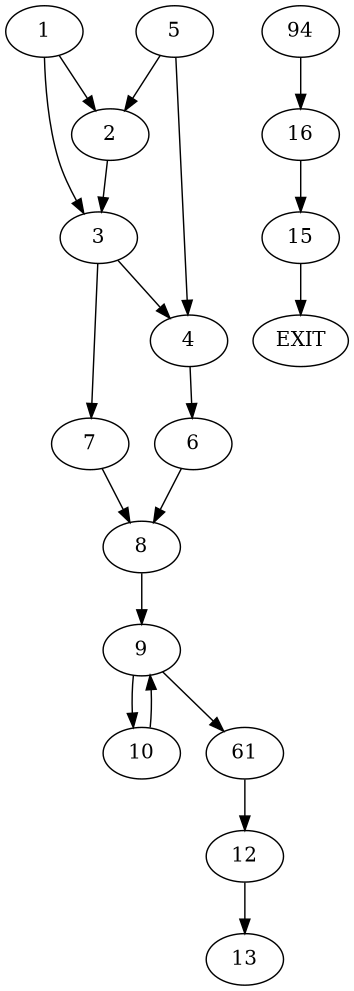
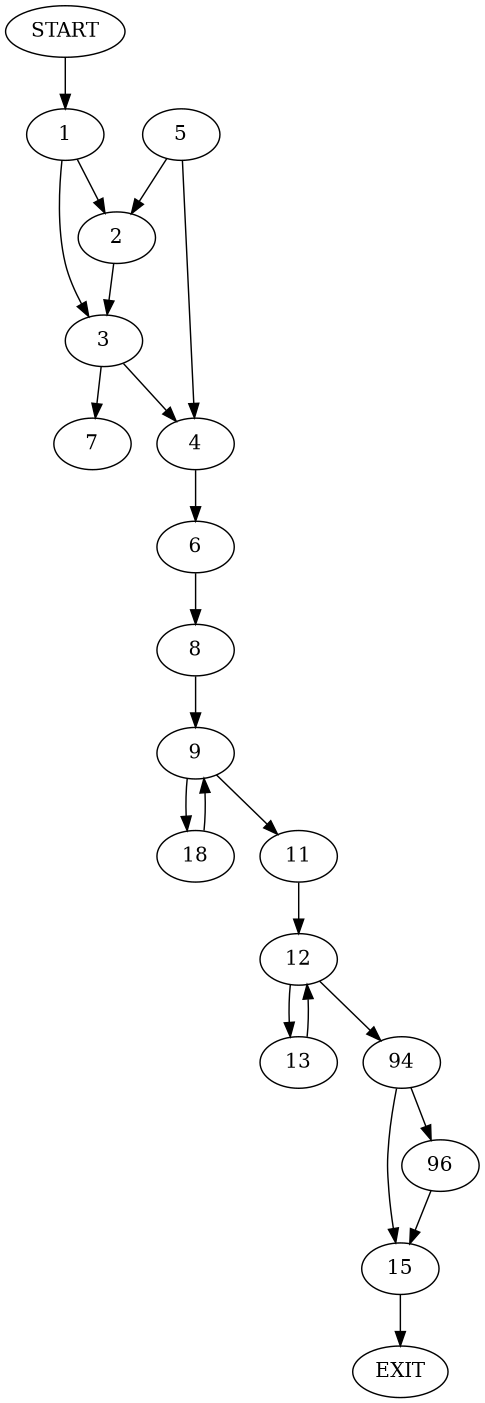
none -> (65, 32)
(301, 135) -> (440, 1166)
(113, 489) -> none
(142, 753) -> (196, 856)
(245, 753) -> (299, 856)
none -> (345, 1006)
none -> (308, 1018)
none -> (388, 1158)
